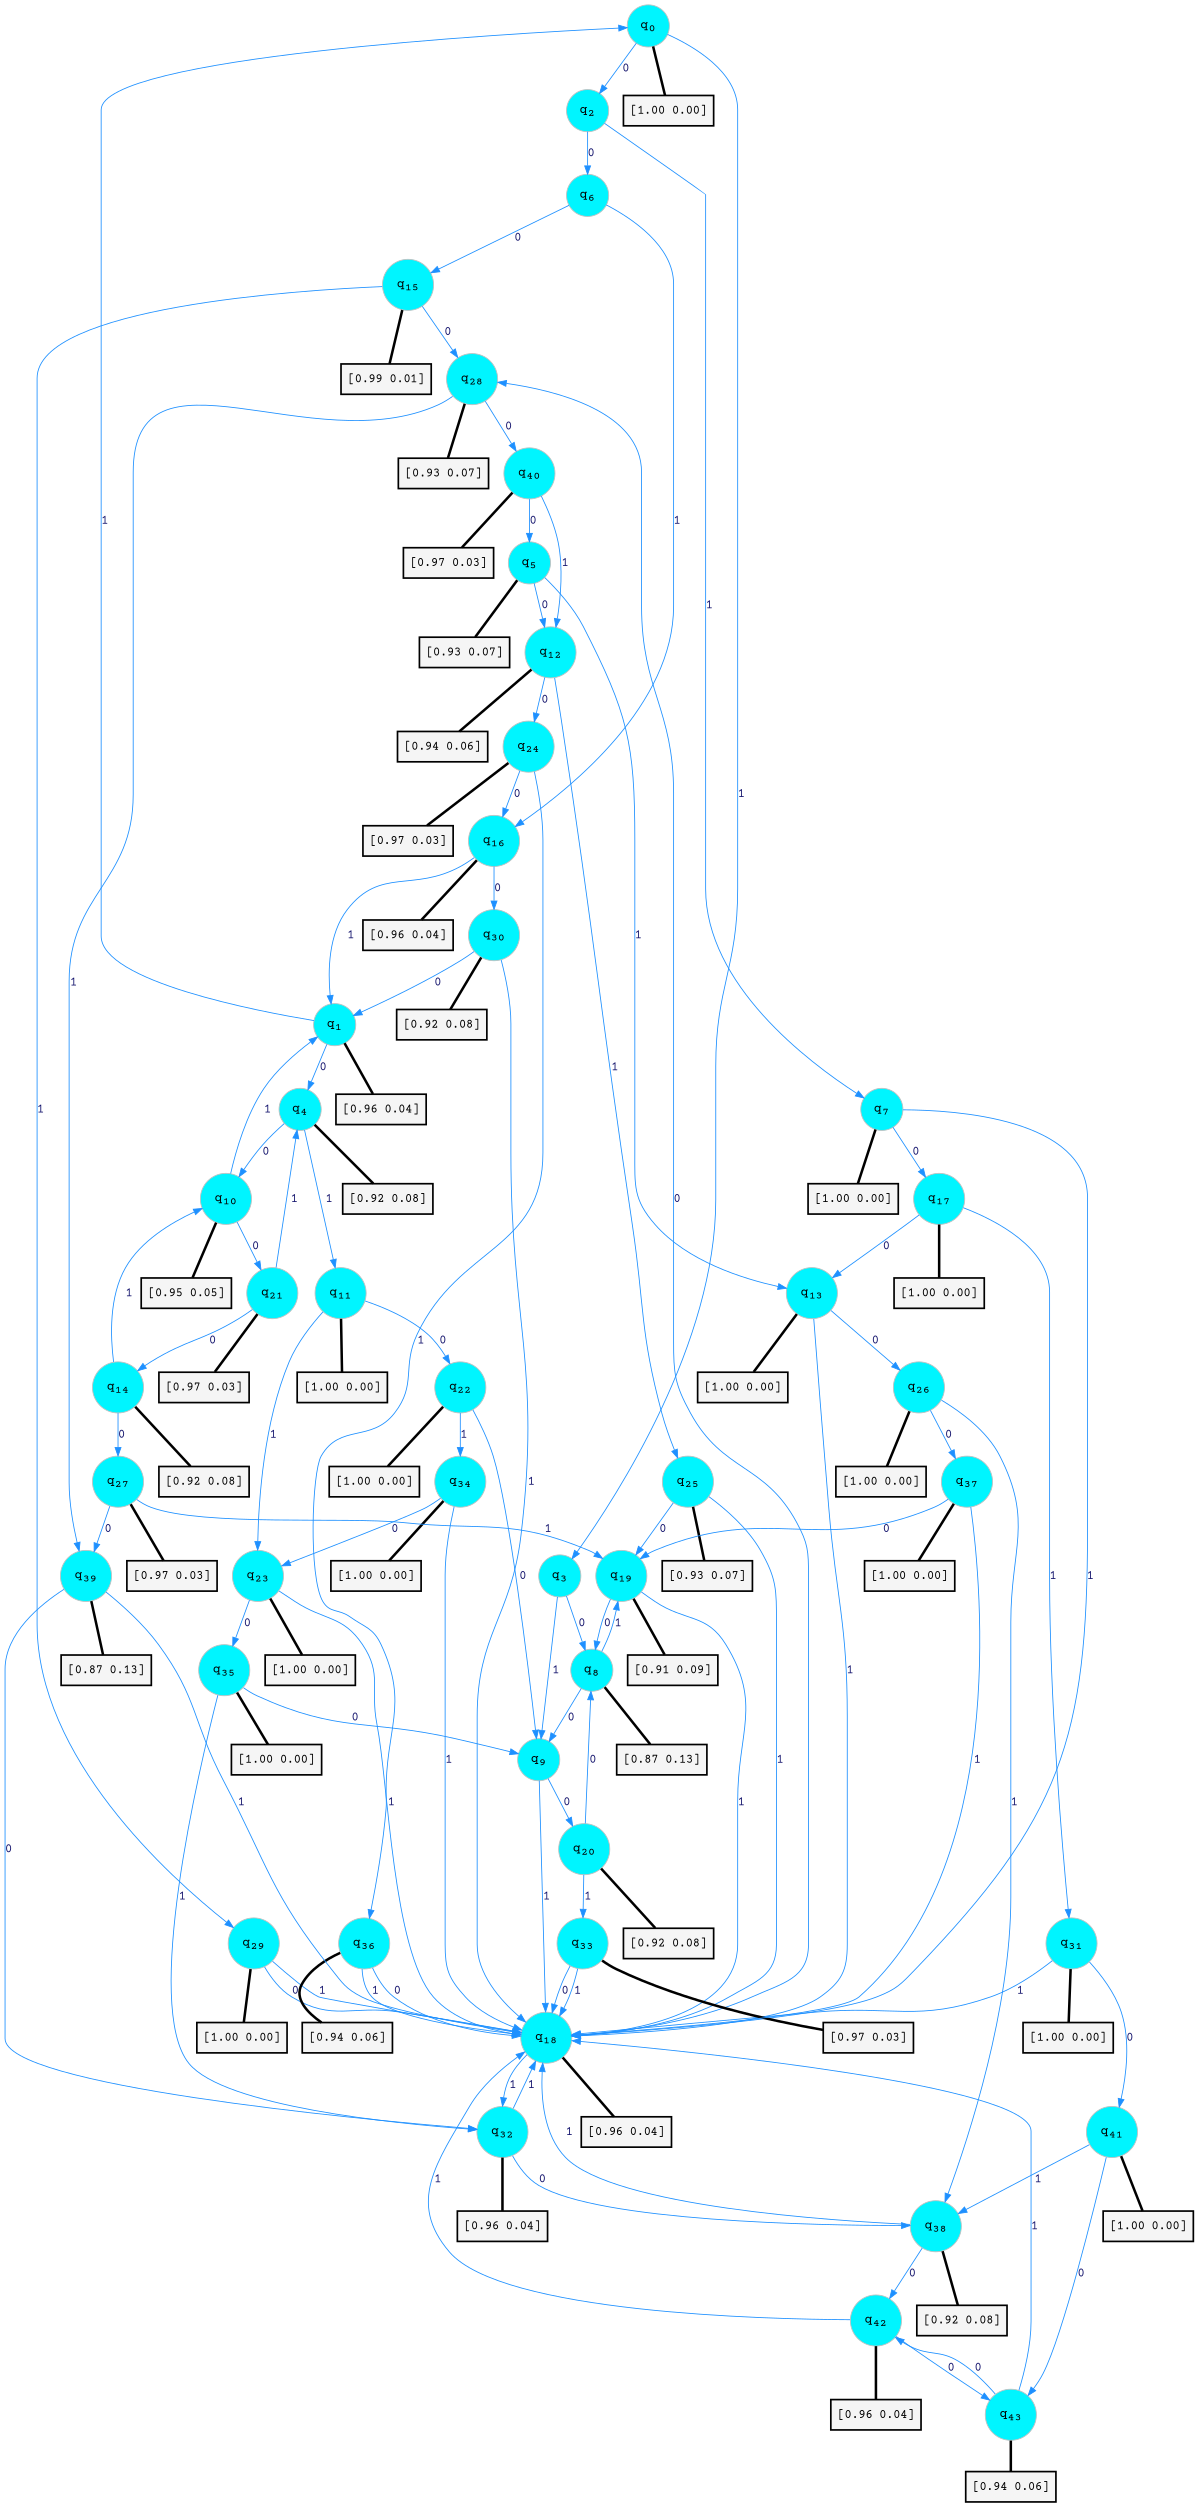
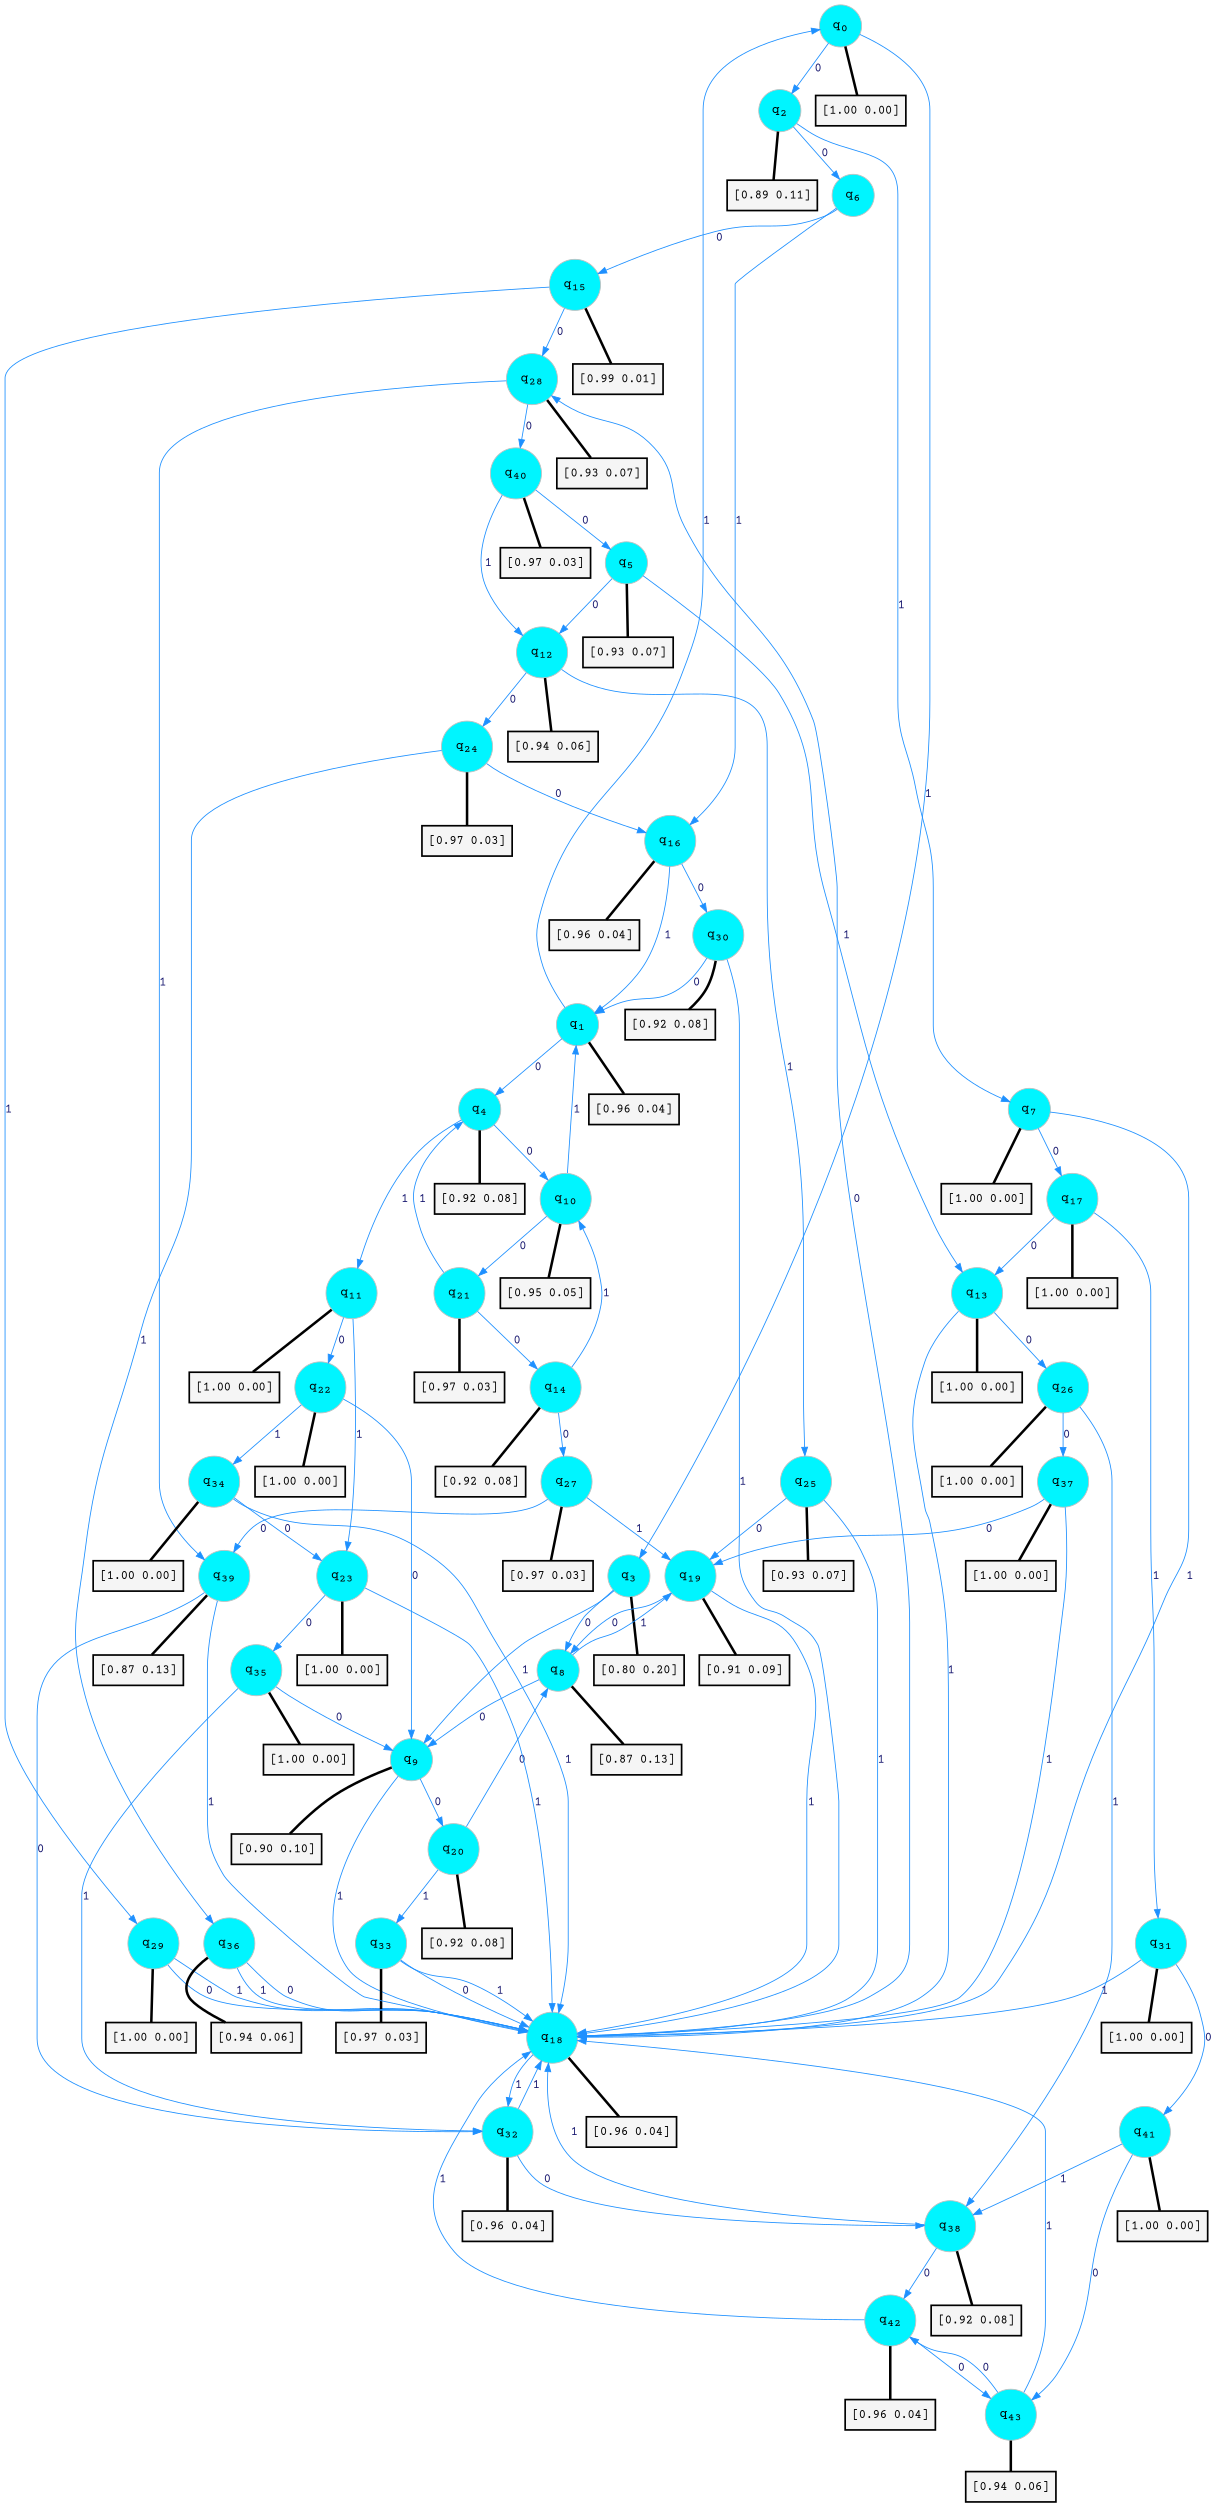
none -> (772, 195)
none -> (639, 1670)
none -> (277, 1849)
